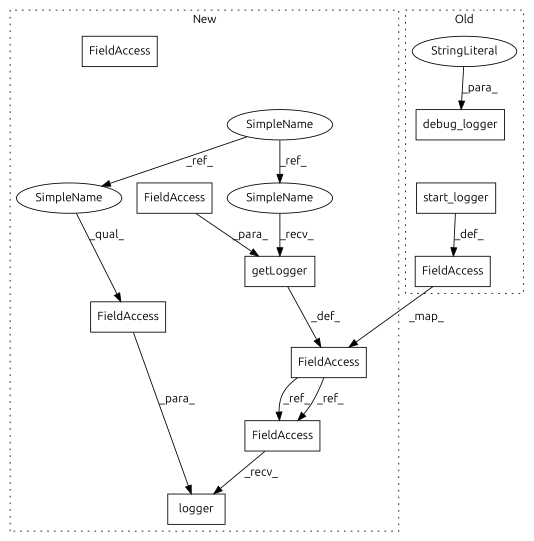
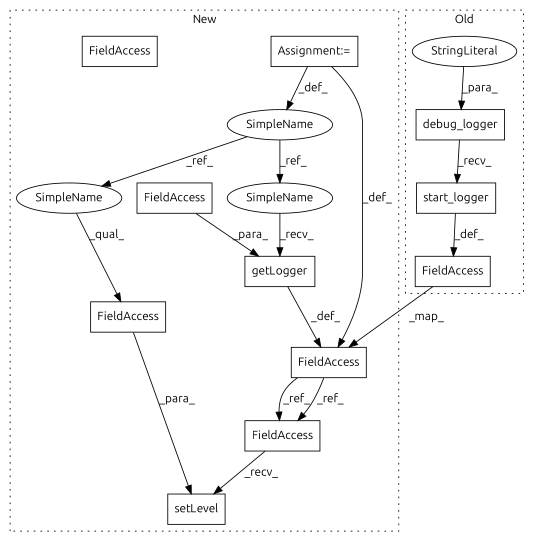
none -> (314, 51)
none -> (458, 157)
(196, 509) -> (196, 509)
